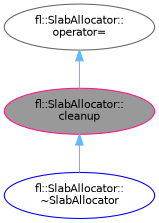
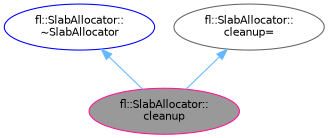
(79, 27) -> (249, 27)
(79, 159) -> (126, 73)
